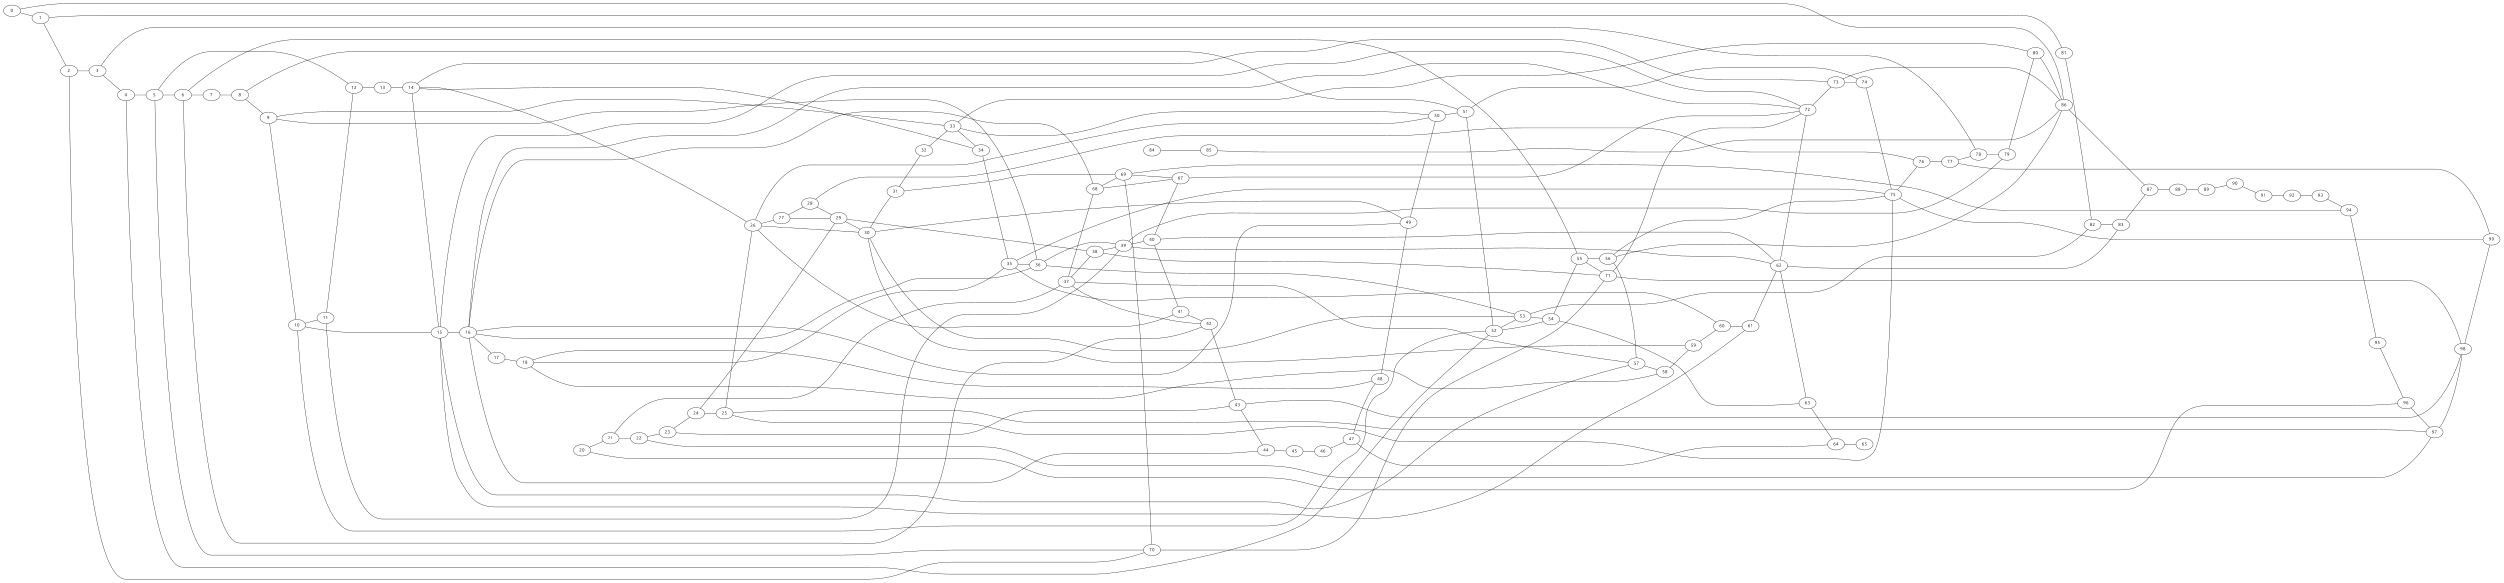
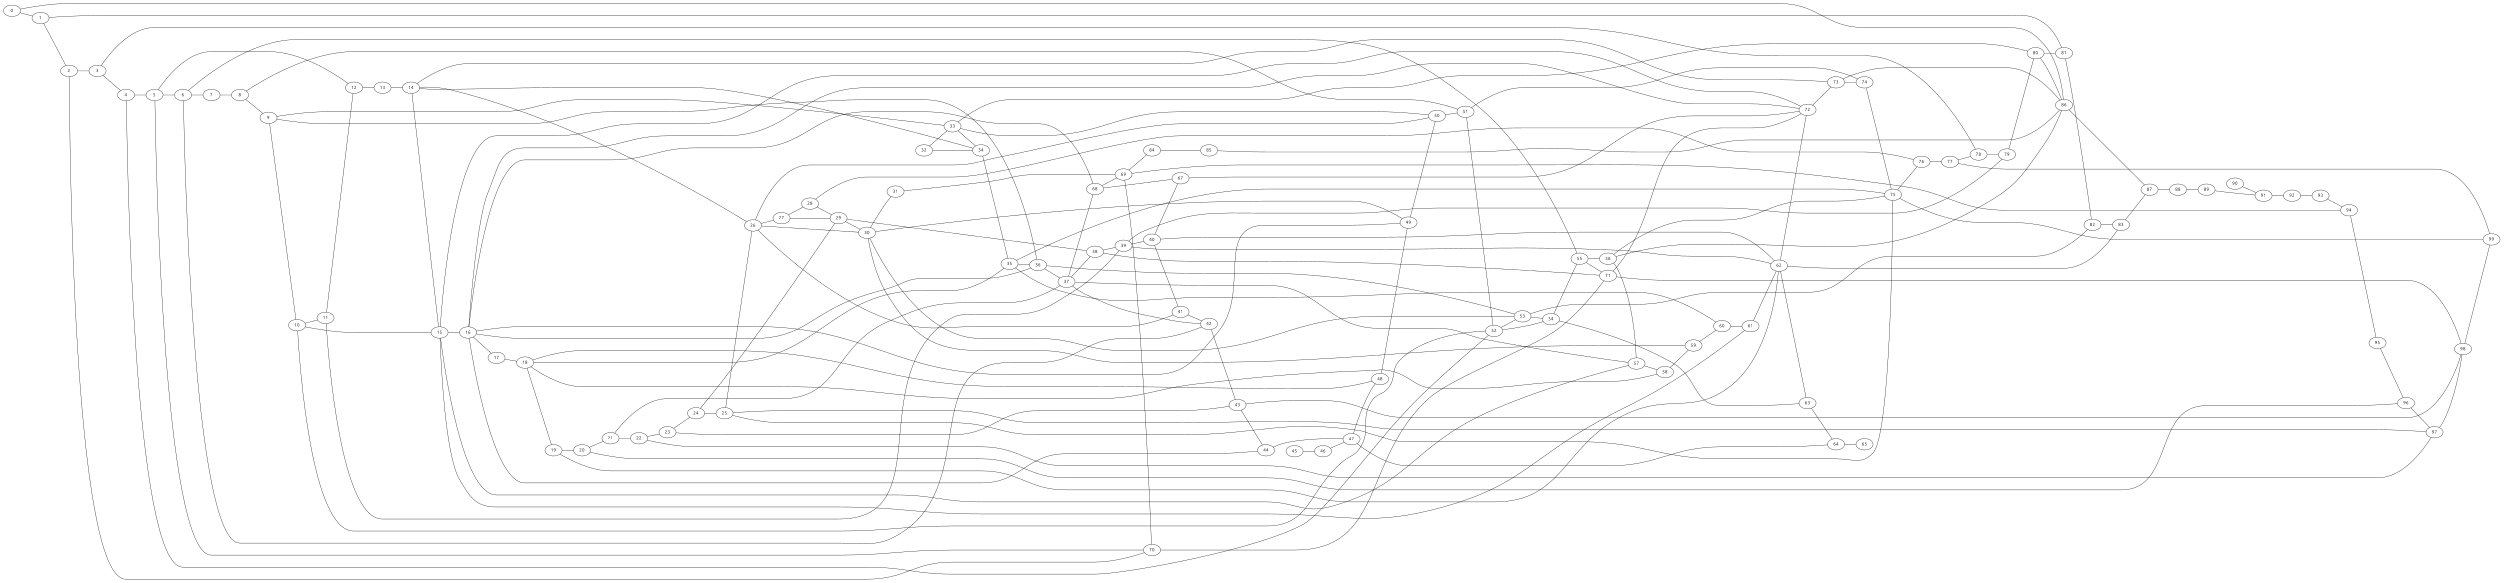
none -> (2048, 53)
(910, 171) -> (953, 150)
(1152, 176) -> (1138, 162)
(2221, 187) -> (2235, 193)
(1080, 245) -> (1052, 273)
none -> (554, 450)
(1280, 451) -> (1308, 440)
